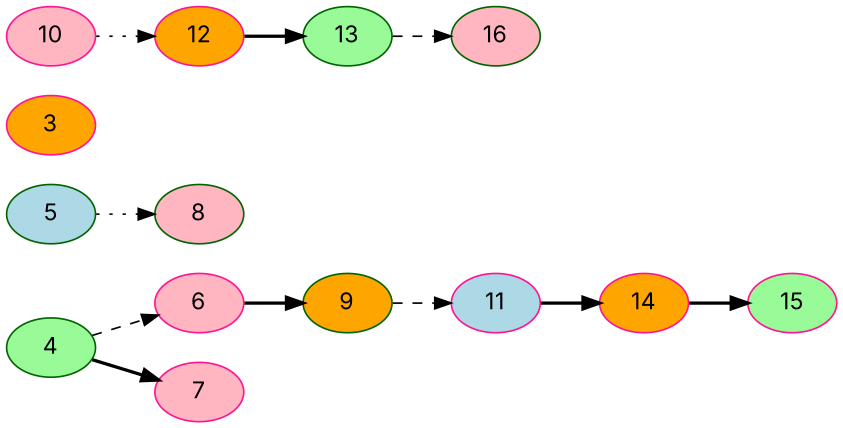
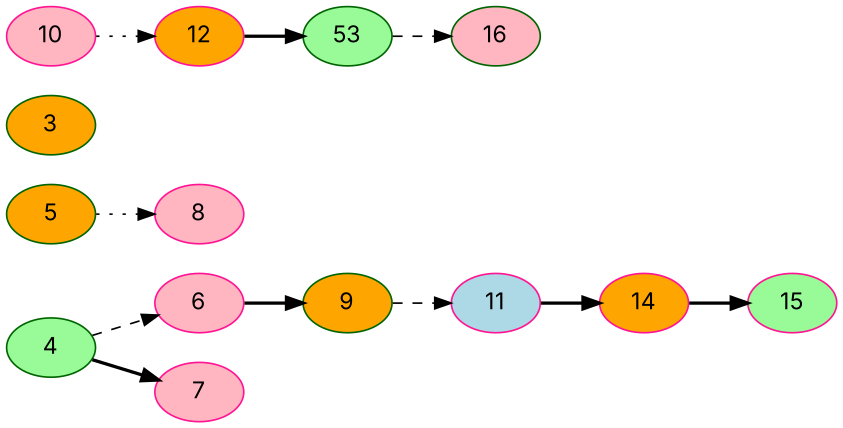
(348, 36) -> (348, 36)
(51, 125) -> (51, 125)
(51, 214) -> (51, 214)
(199, 214) -> (199, 214)
